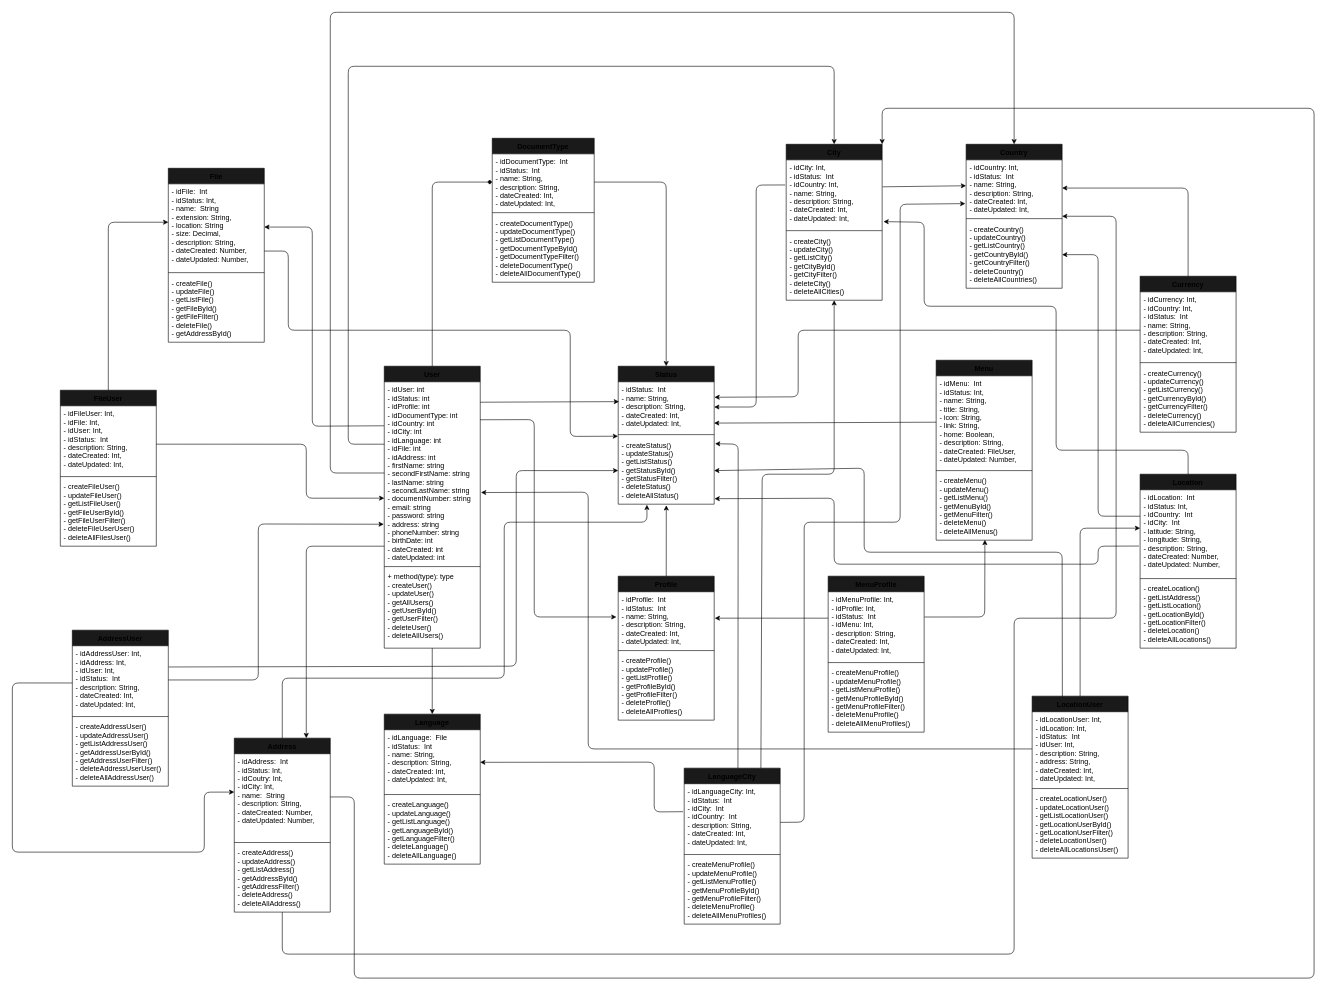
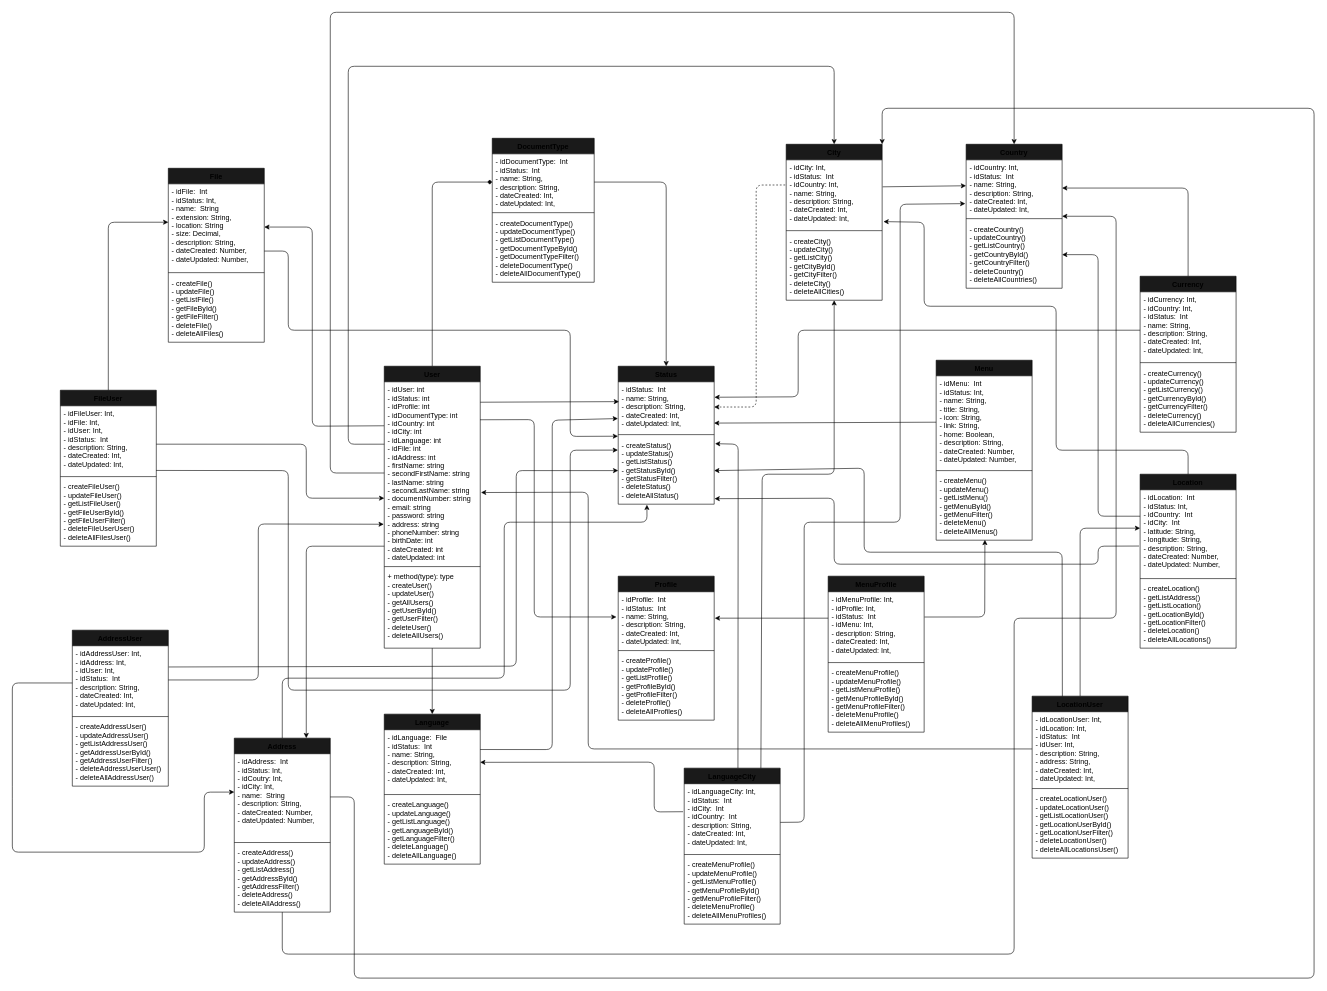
(197, 283) -> (197, 283)
(756, 300) -> (756, 300)
(964, 384) -> (964, 384)
none -> (224, 471)
(666, 510) -> none
none -> (515, 750)
